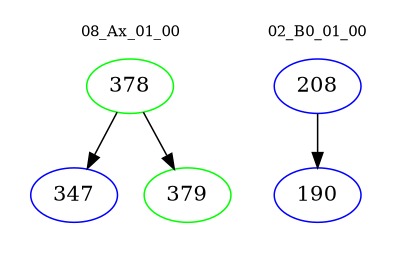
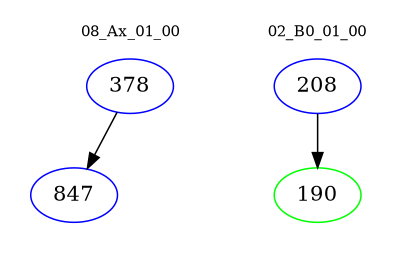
(130, 86) -> (130, 86)
(74, 195) -> (74, 195)
(188, 195) -> none
(318, 195) -> (318, 195)
